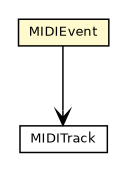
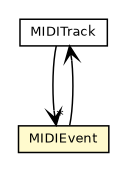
none -> (53, 78)
